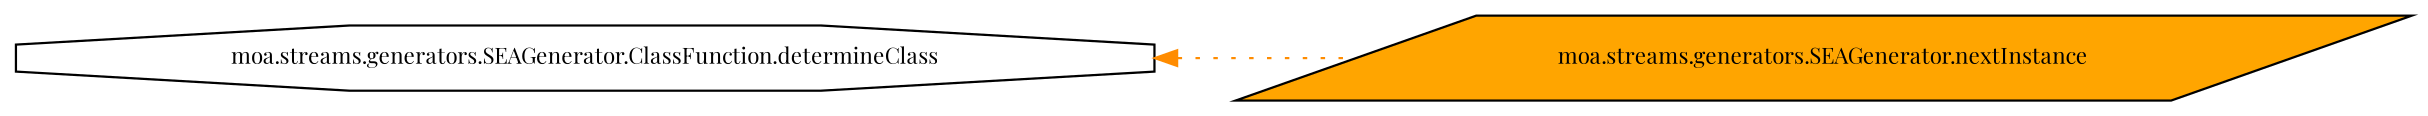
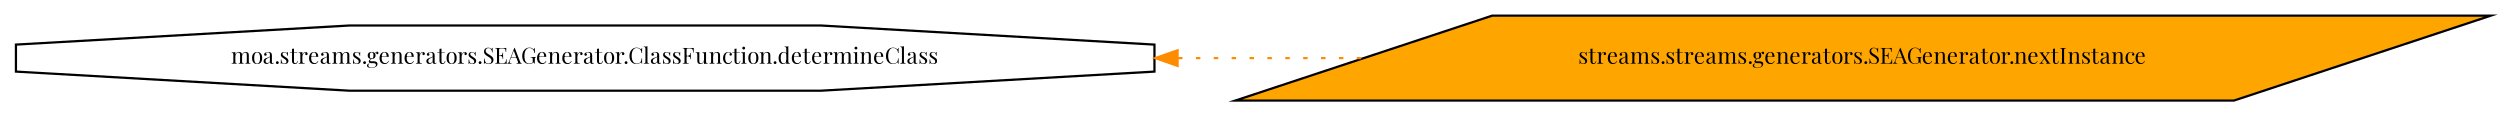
(1824, 58) -> (1863, 58)
